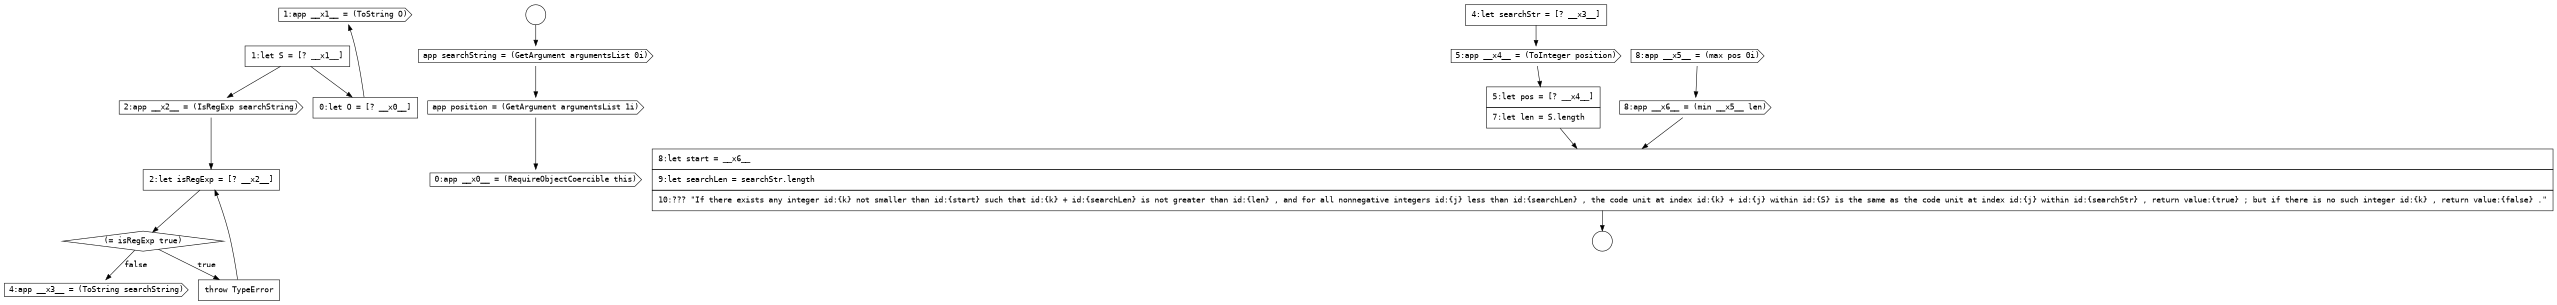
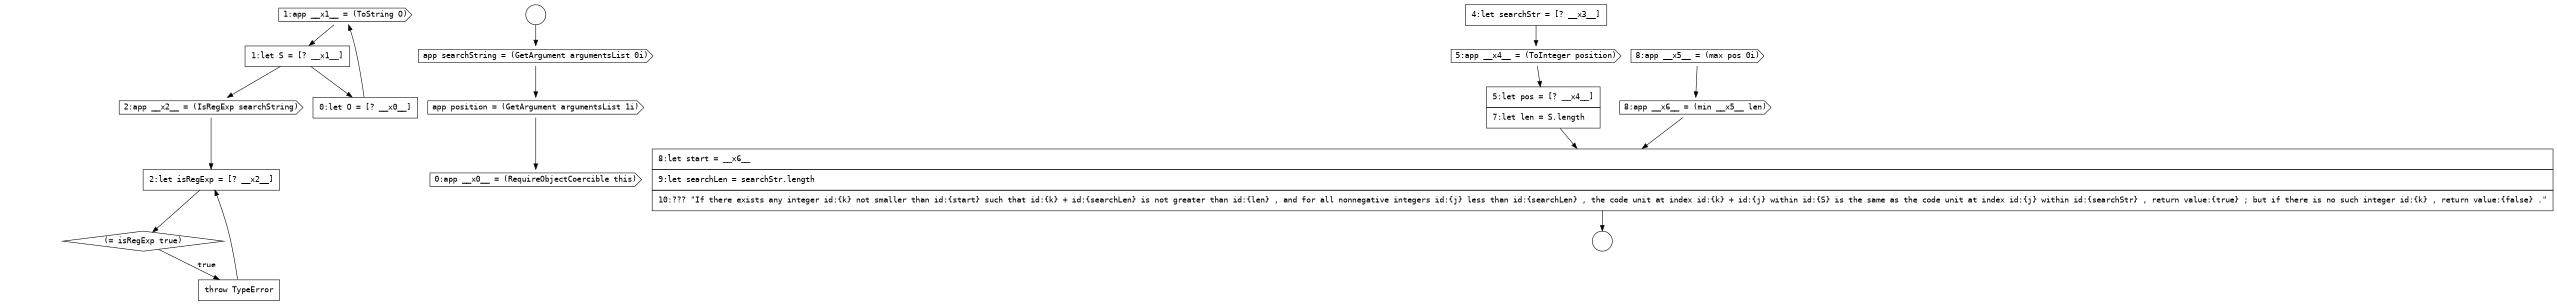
none -> (324, 33)
(96, 290) -> none
